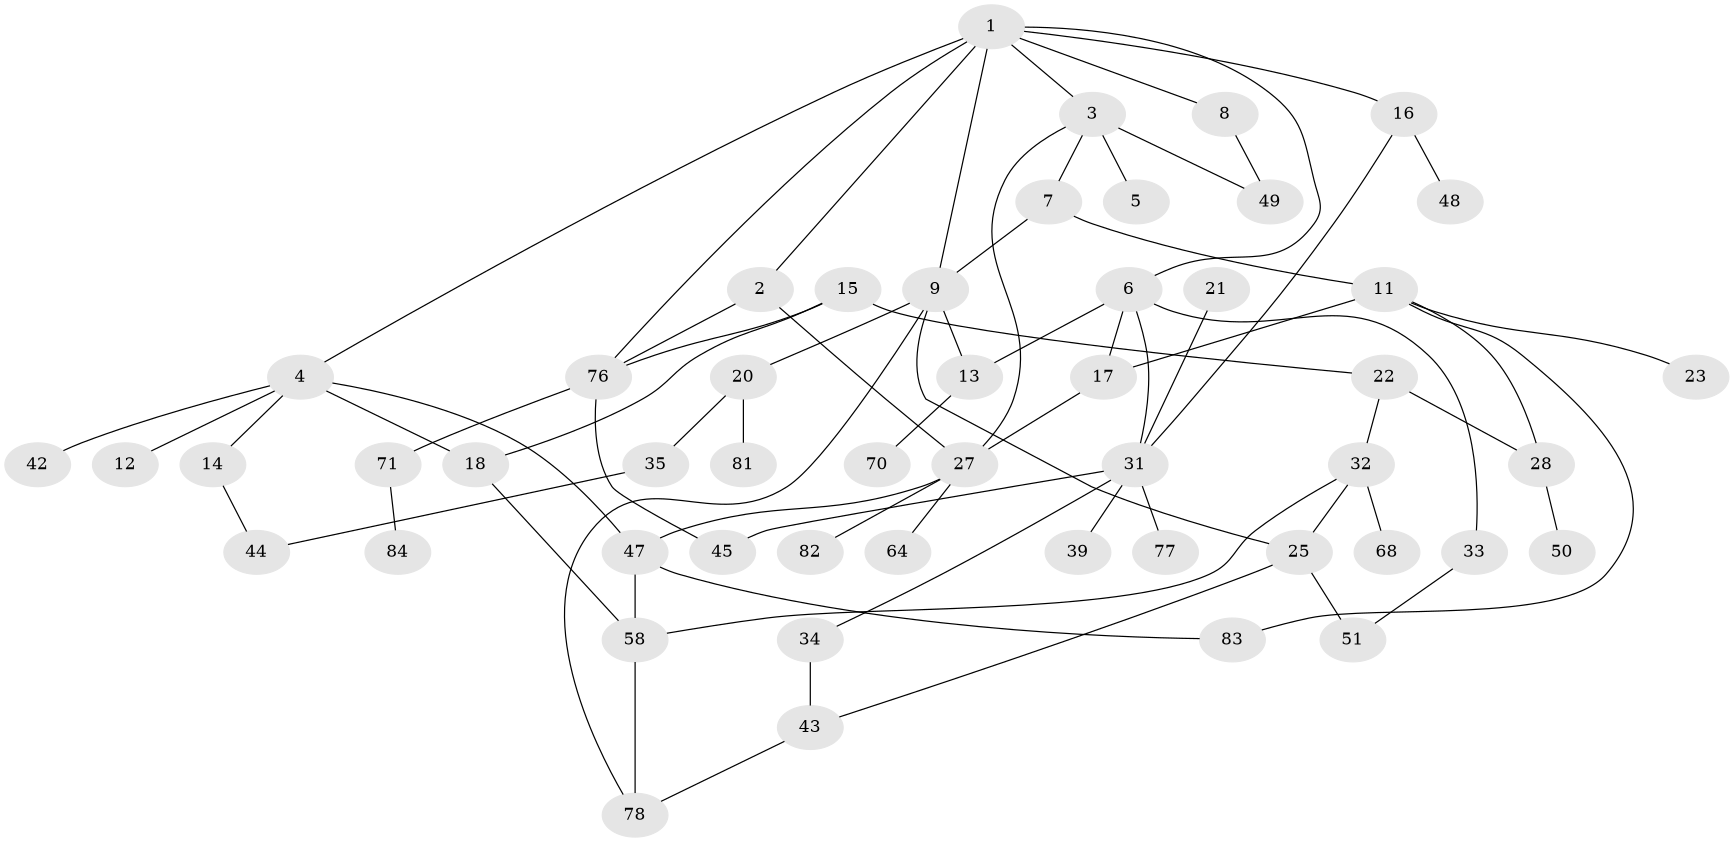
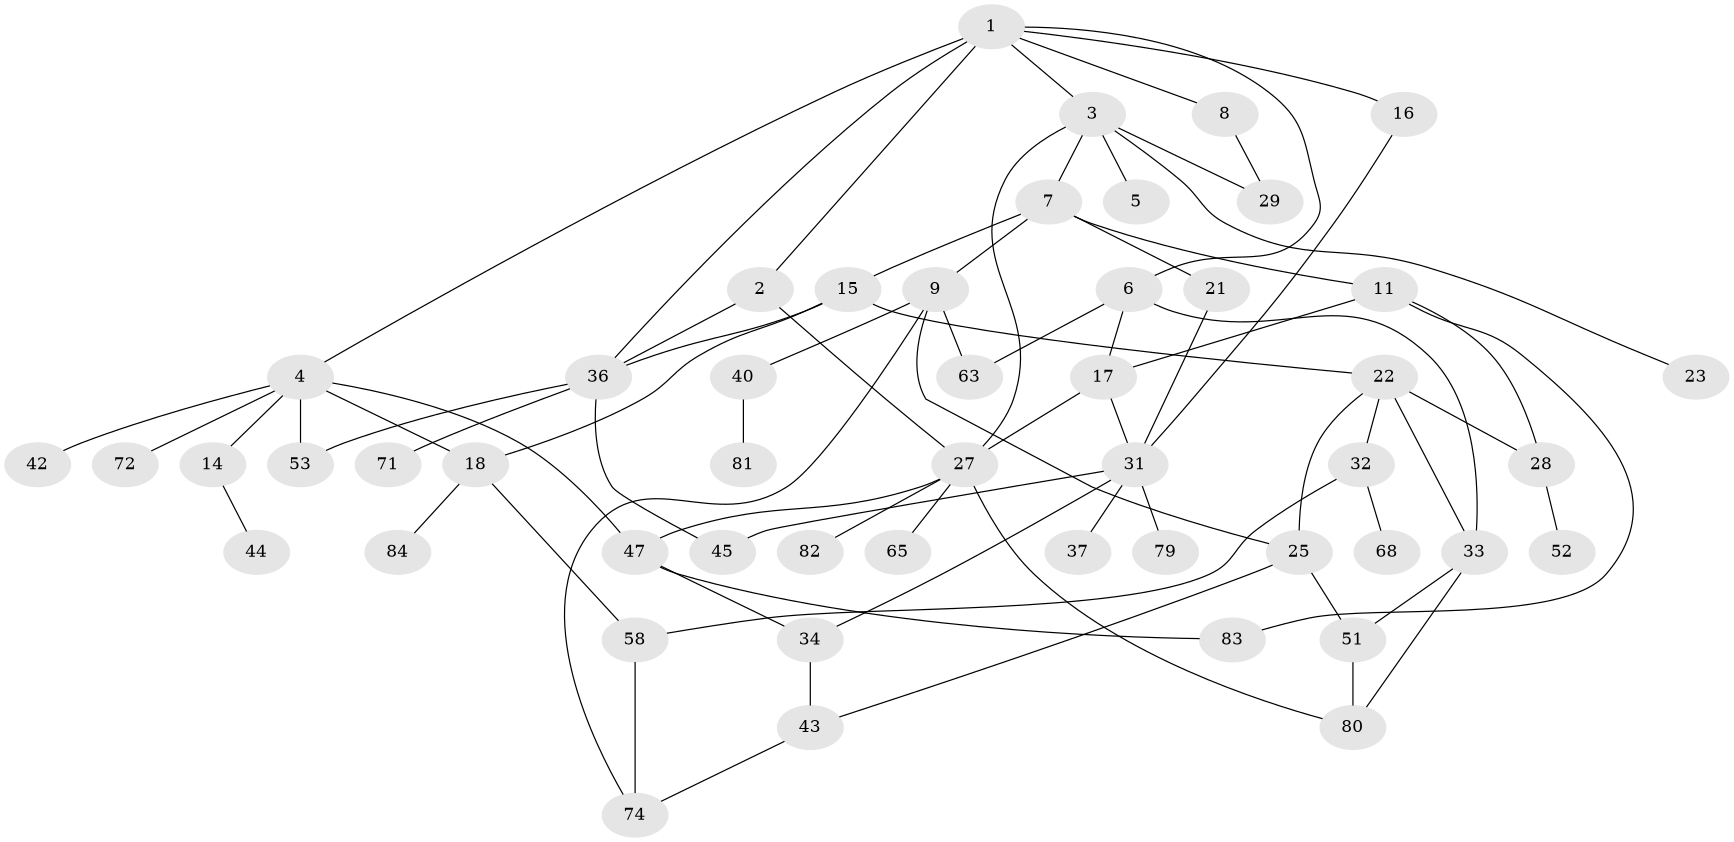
(964, 158) -> none
(1270, 202) -> (1270, 202)
(1450, 202) -> none
none -> (947, 244)
none -> (1133, 246)
(1540, 333) -> (1382, 257)
(599, 377) -> (599, 377)
(743, 377) -> (743, 377)
(970, 377) -> (970, 377)
(1149, 377) -> (1119, 421)
(125, 465) -> (125, 465)
none -> (301, 465)
(656, 465) -> none
(877, 465) -> none
none -> (1430, 465)
(393, 509) -> (437, 509)
(1330, 509) -> (1313, 453)
(898, 552) -> (898, 552)
(1078, 552) -> (1078, 552)
(1166, 552) -> (1166, 552)
(1562, 552) -> (1562, 552)
(635, 596) -> (723, 596)
none -> (1353, 728)
(635, 815) -> (635, 815)
